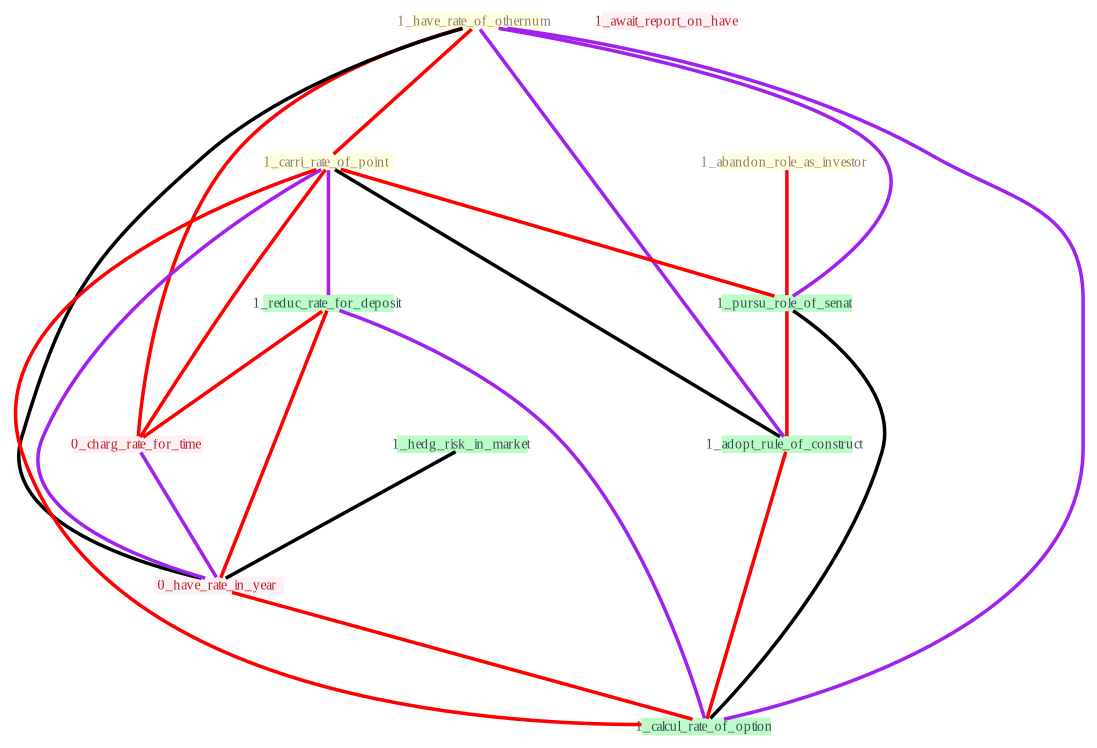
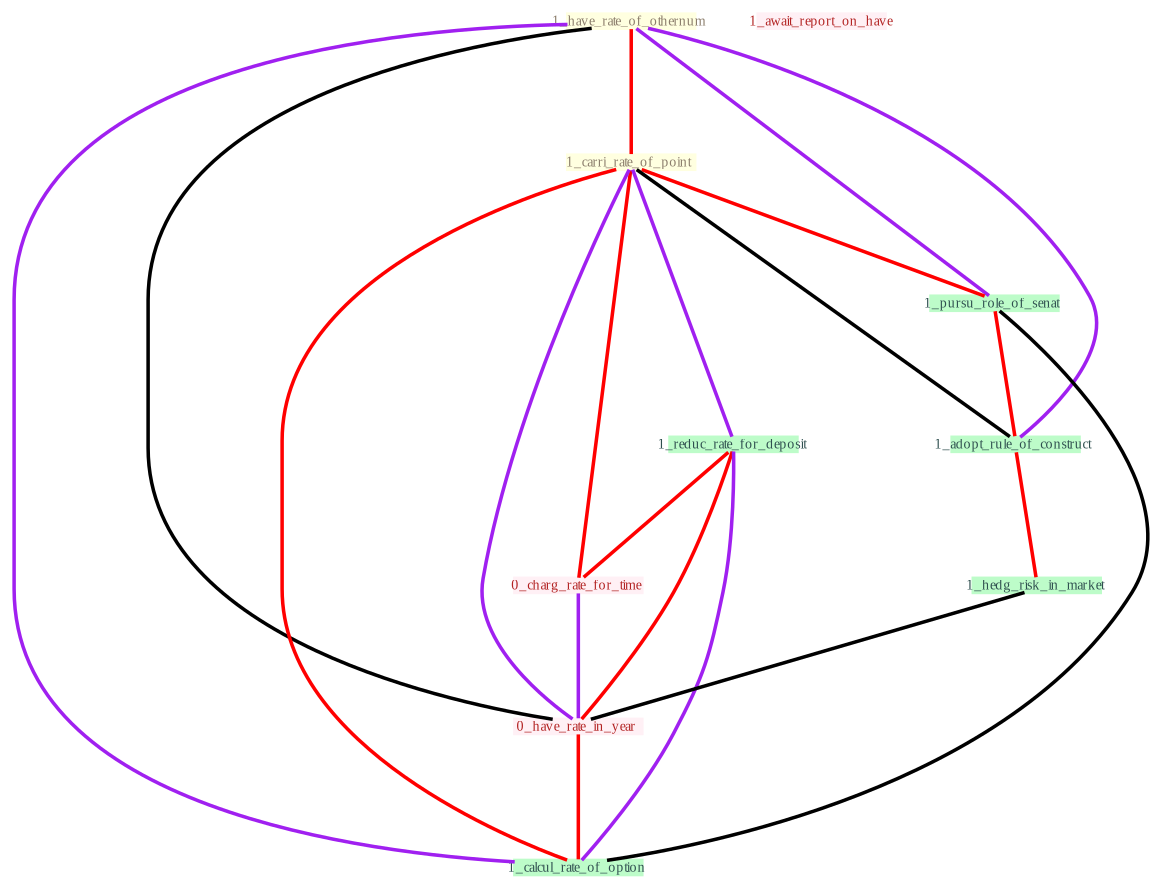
(787, 162) -> none
(223, 170) -> none
(746, 585) -> (1026, 515)
